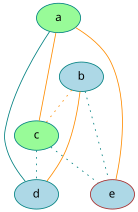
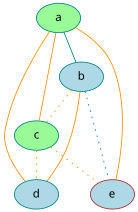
none -> (70, 47)
(12, 105) -> (12, 105)
(37, 165) -> (37, 165)
(75, 165) -> (75, 165)
